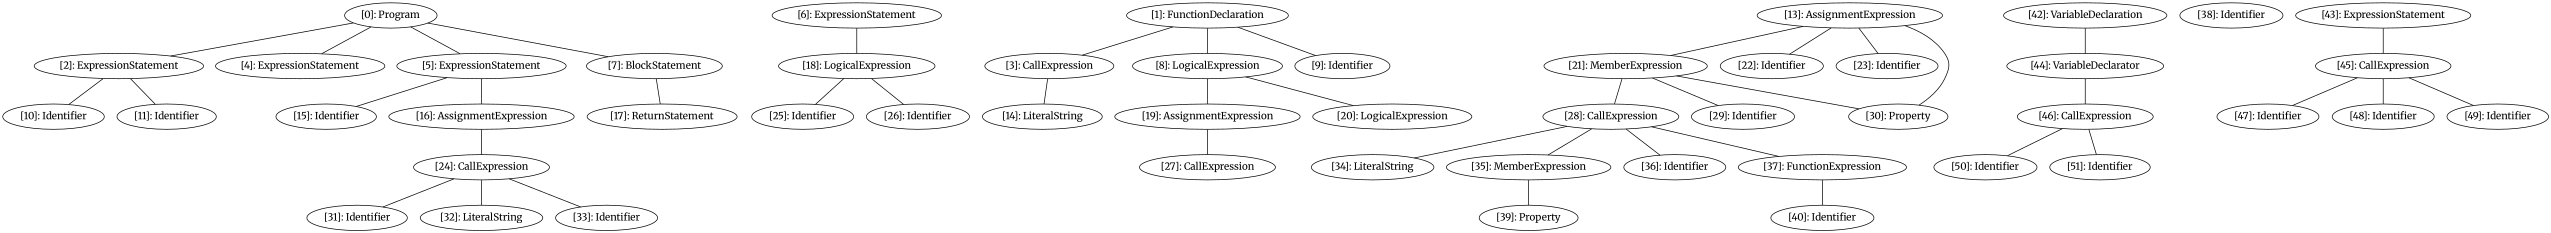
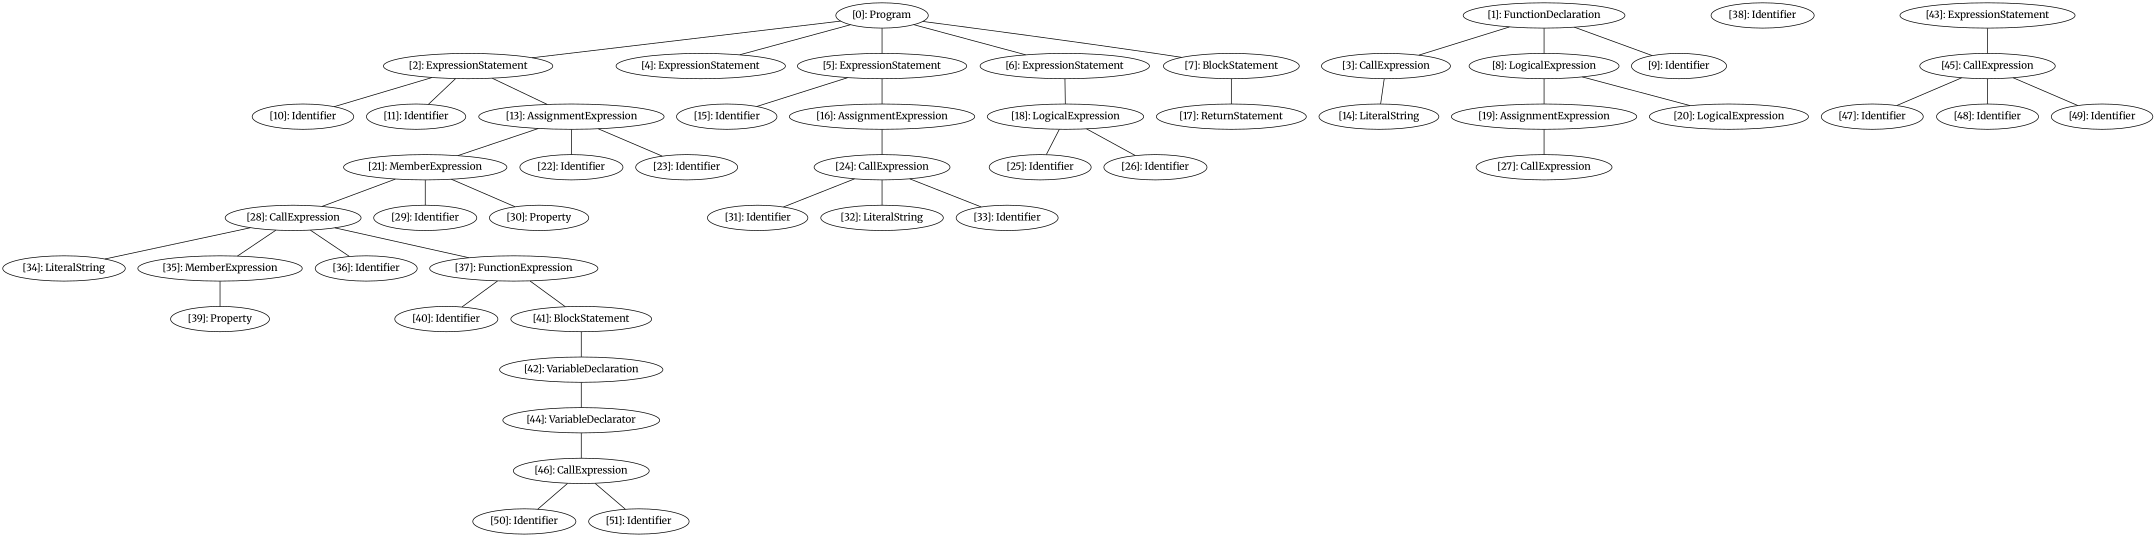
none -> (970, 40)
(1948, 60) -> (520, 91)
none -> (581, 319)
